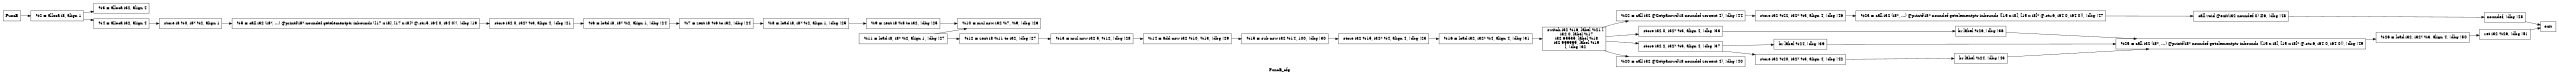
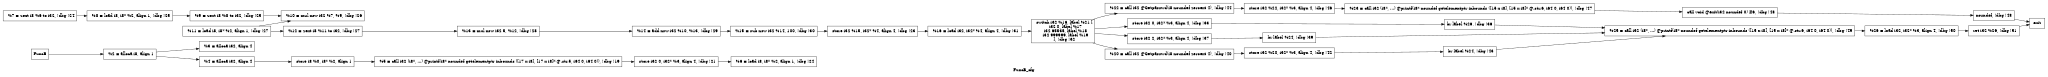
(673, 24) -> none
(1737, 53) -> (1238, 53)
